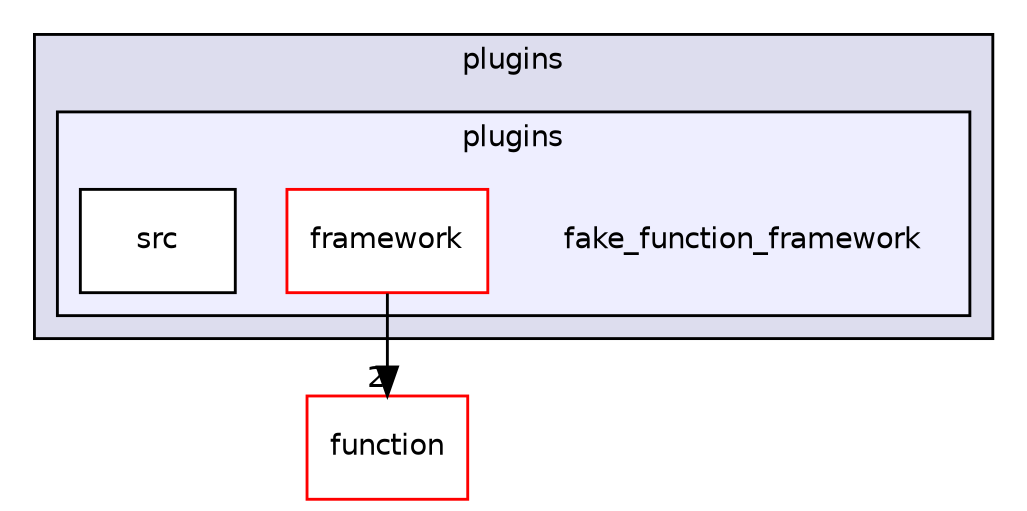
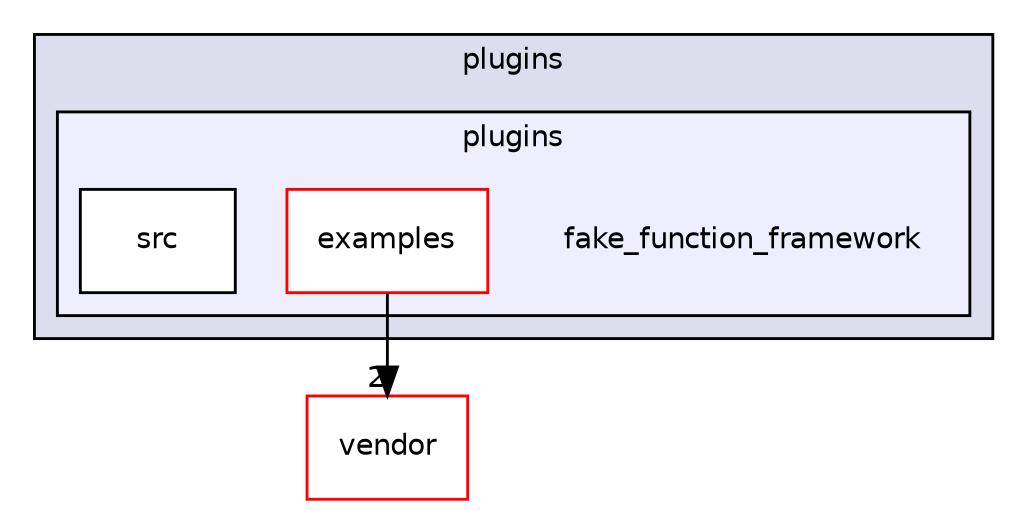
(387, 241) -> (387, 241)
(387, 448) -> (387, 448)
